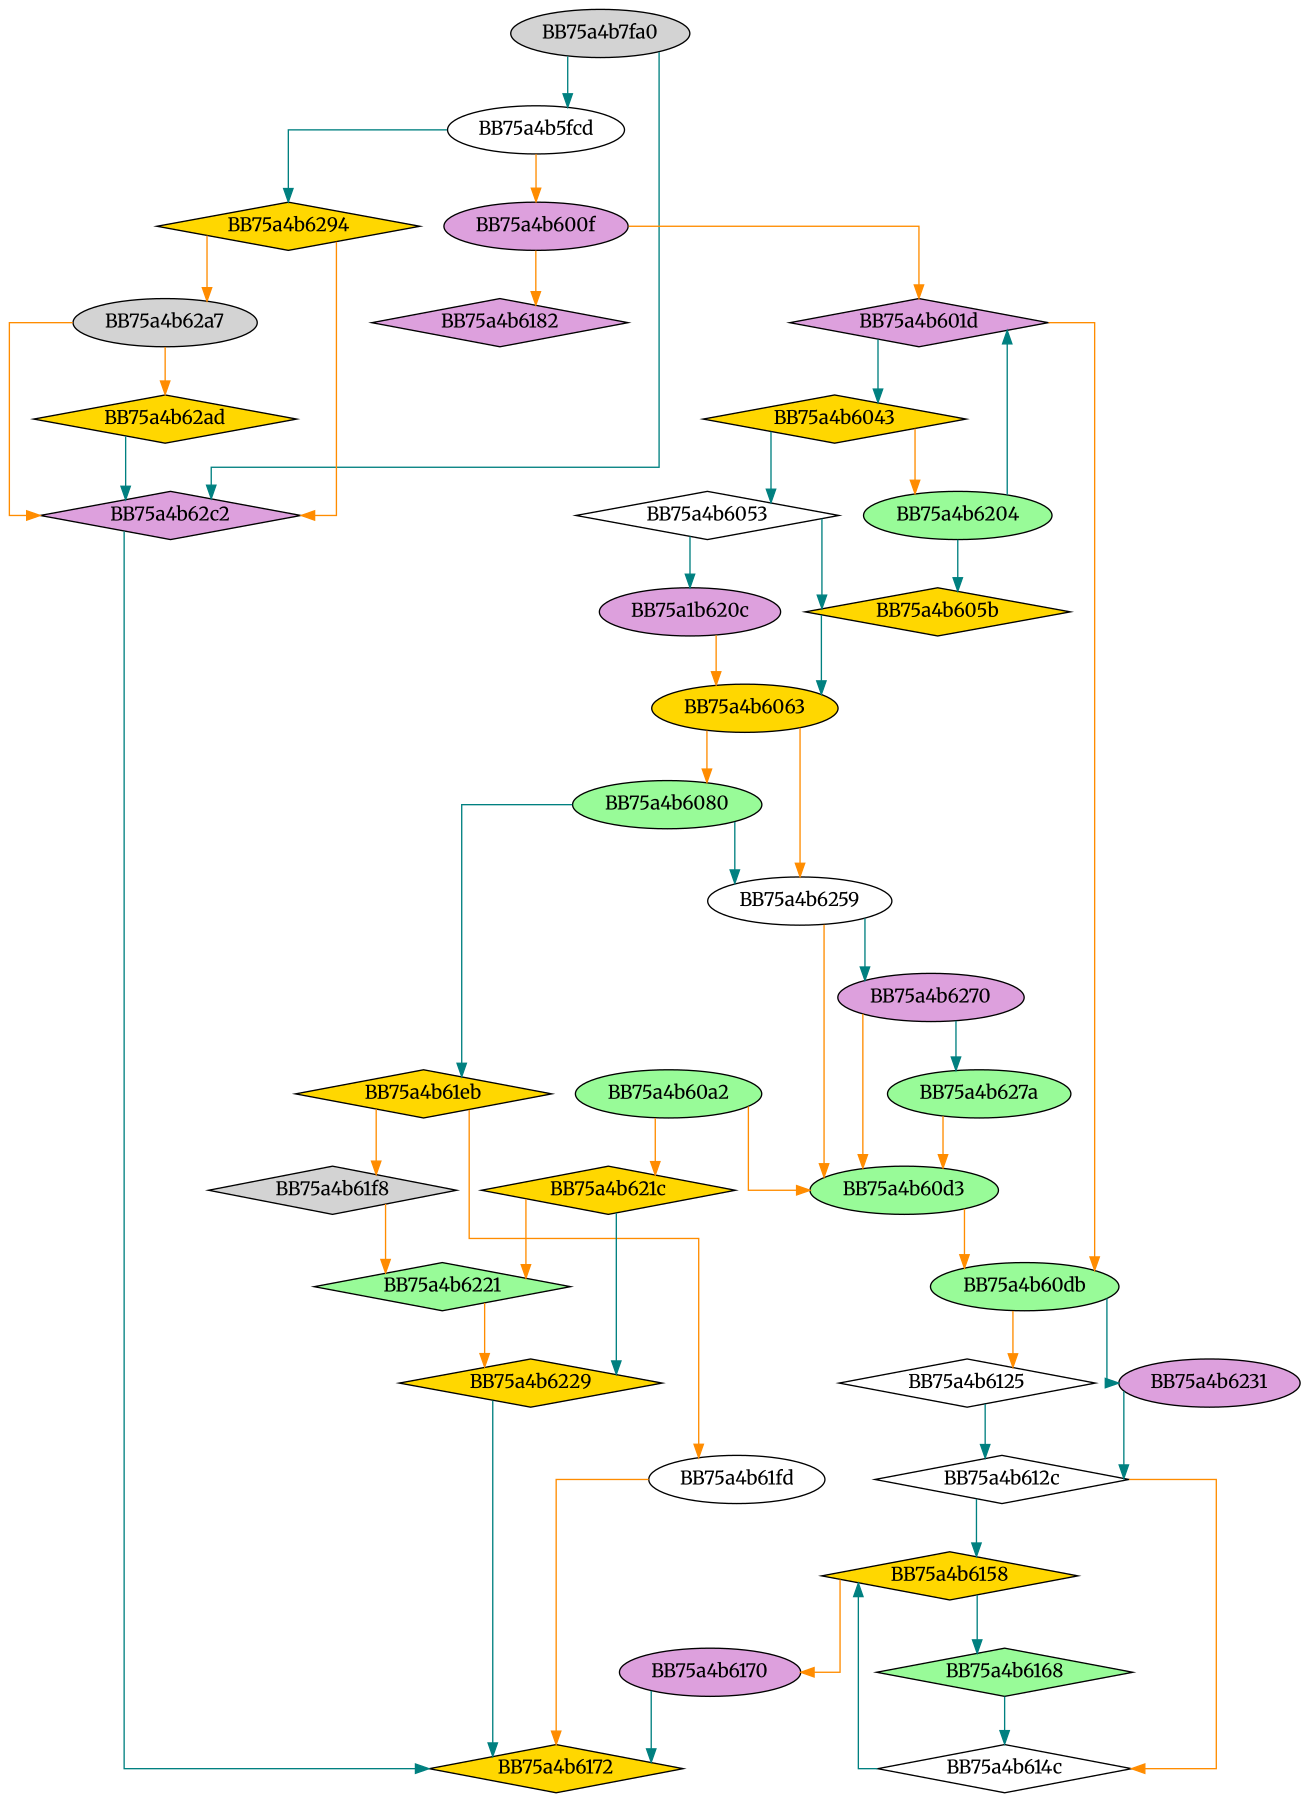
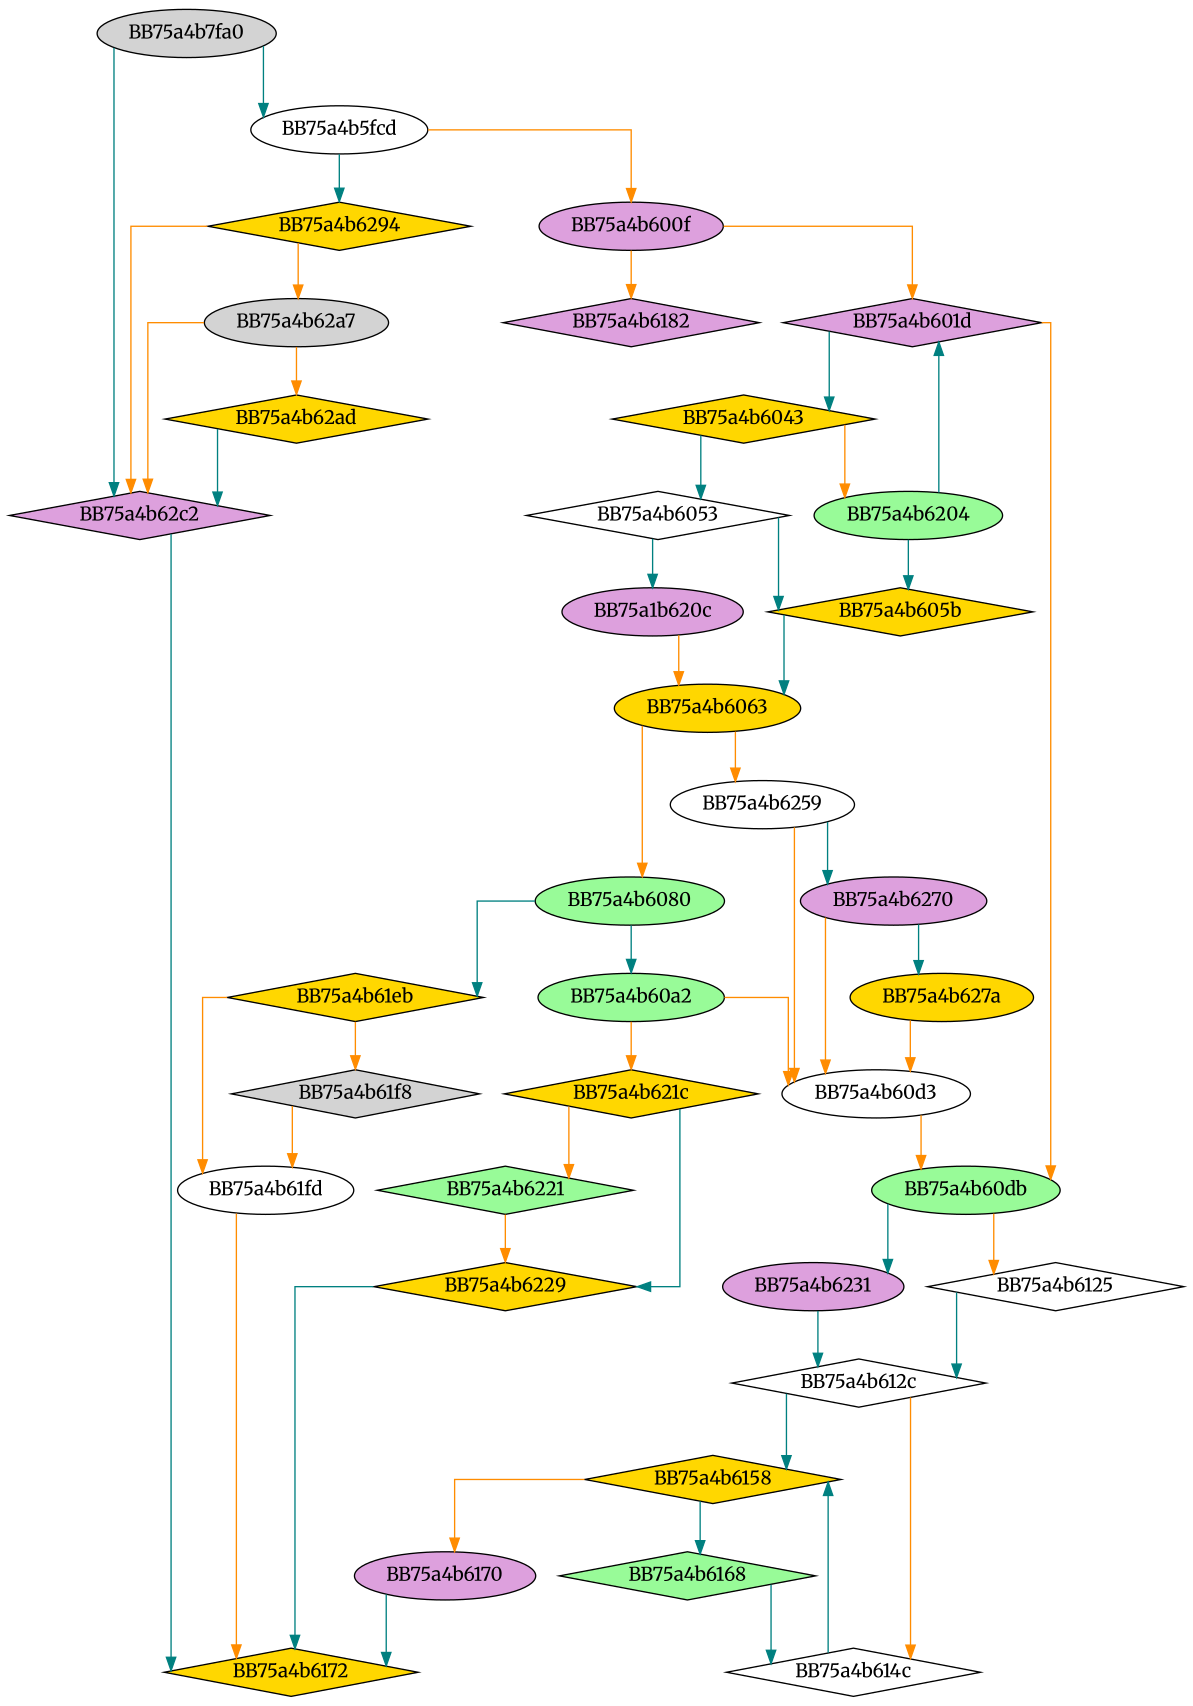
(735, 846) -> (631, 942)
(979, 1094) -> (942, 997)
(904, 1190) -> (876, 1094)
(386, 1232) -> (292, 1130)
